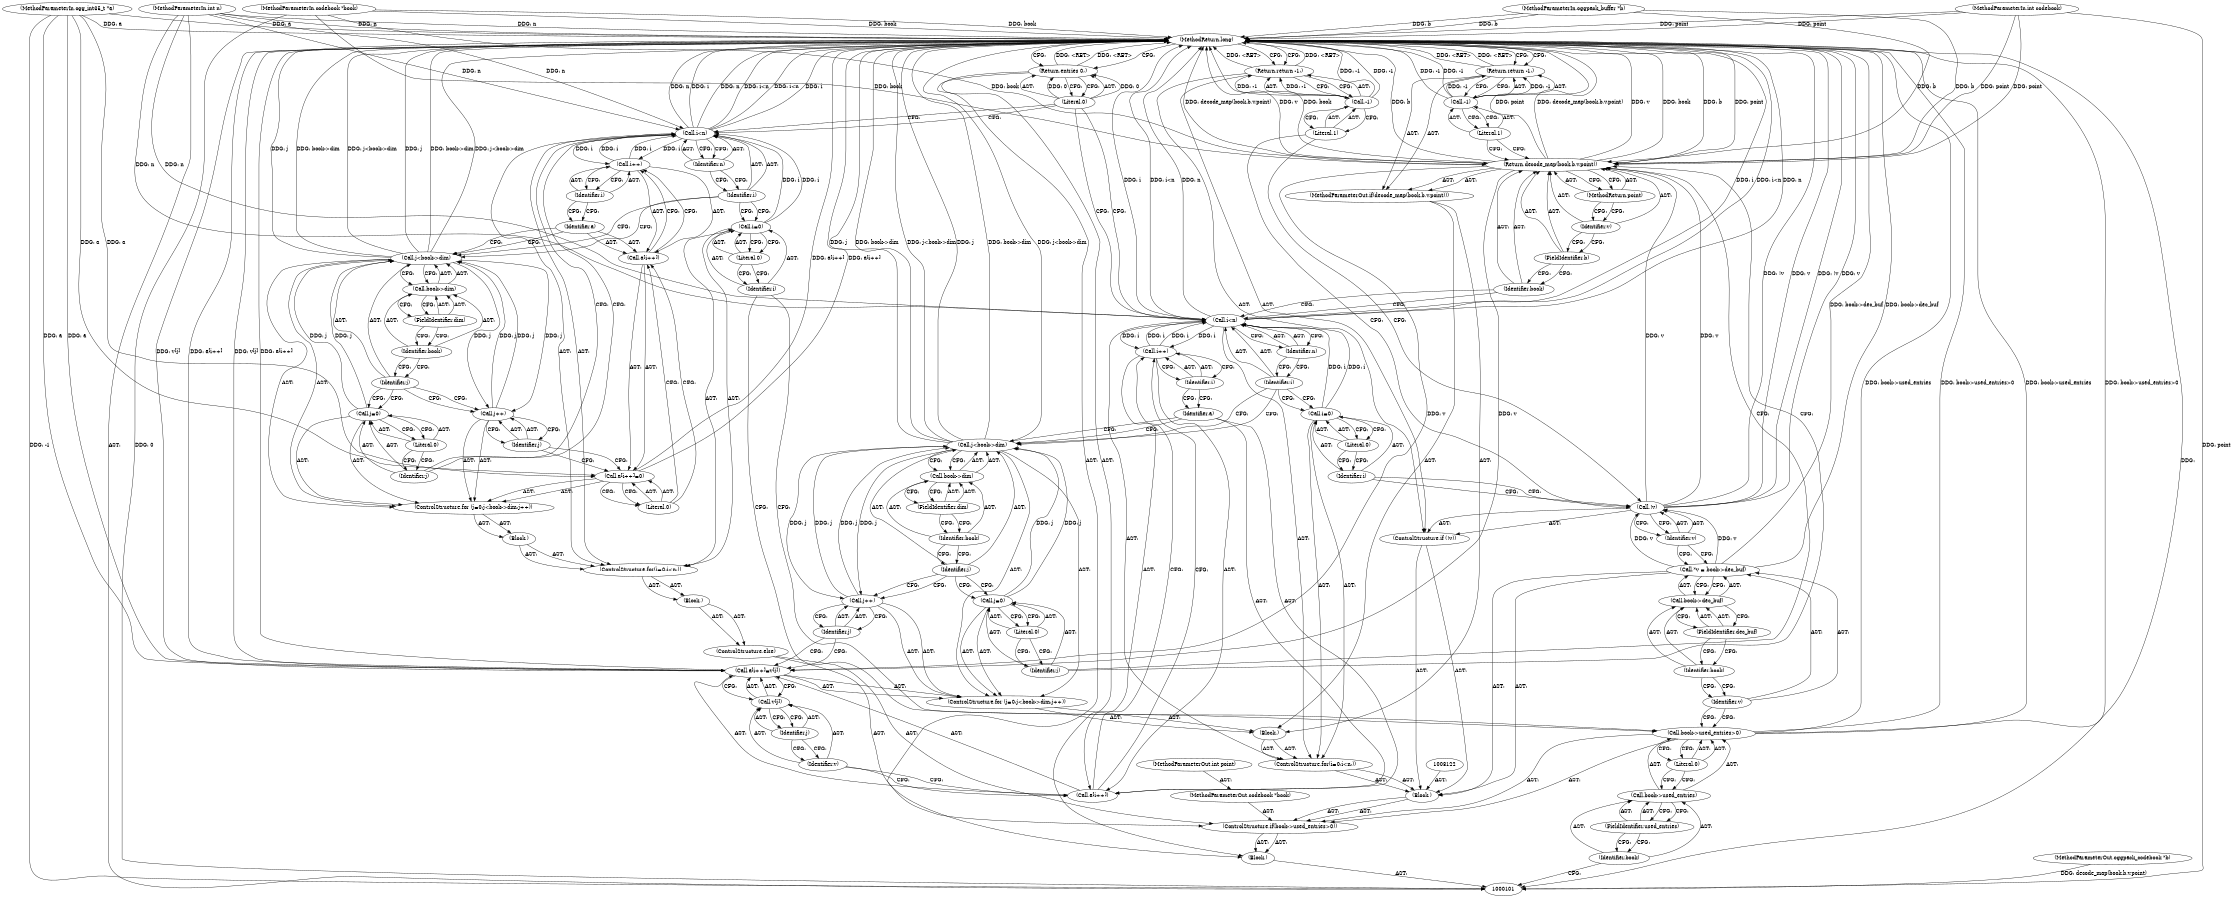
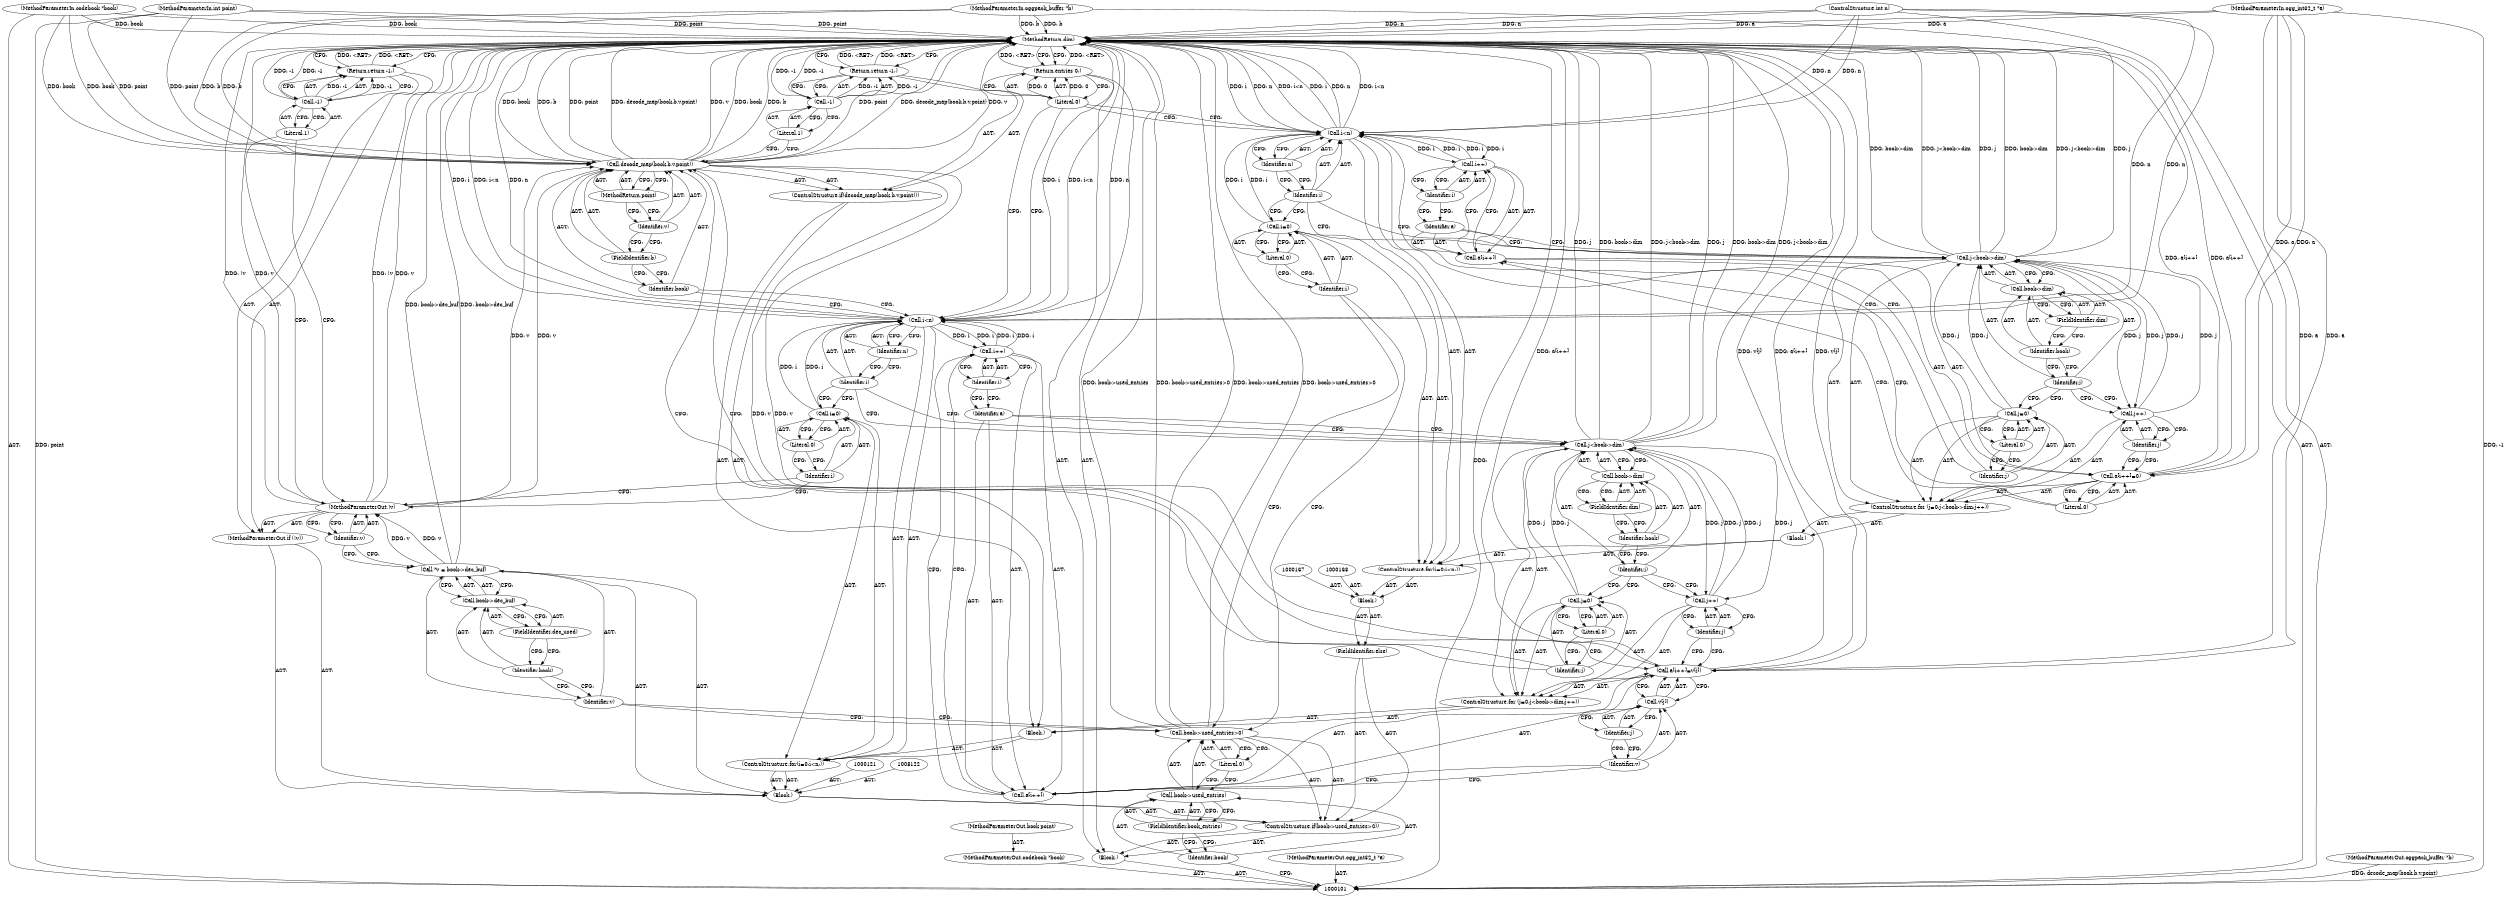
(67, 9) -> (2277, 9)
(187, 9) -> (1859, 9)
(2017, 9) -> (198, 9)
(1207, 40) -> (1049, 40)
(1550, 165) -> (650, 165)
(1379, 196) -> (856, 196)
none -> (2272, 395)
(144, 445) -> (16, 445)
(1647, 508) -> (362, 508)
(1425, 539) -> (265, 539)
none -> (1293, 570)
none -> (1337, 570)
(1727, 632) -> (545, 632)
(746, 652) -> (1362, 652)
none -> (865, 765)
(1194, 765) -> (1012, 827)
(1259, 810) -> (1186, 876)
(1642, 827) -> (1185, 827)
none -> (1336, 858)
(2113, 858) -> (2400, 858)
